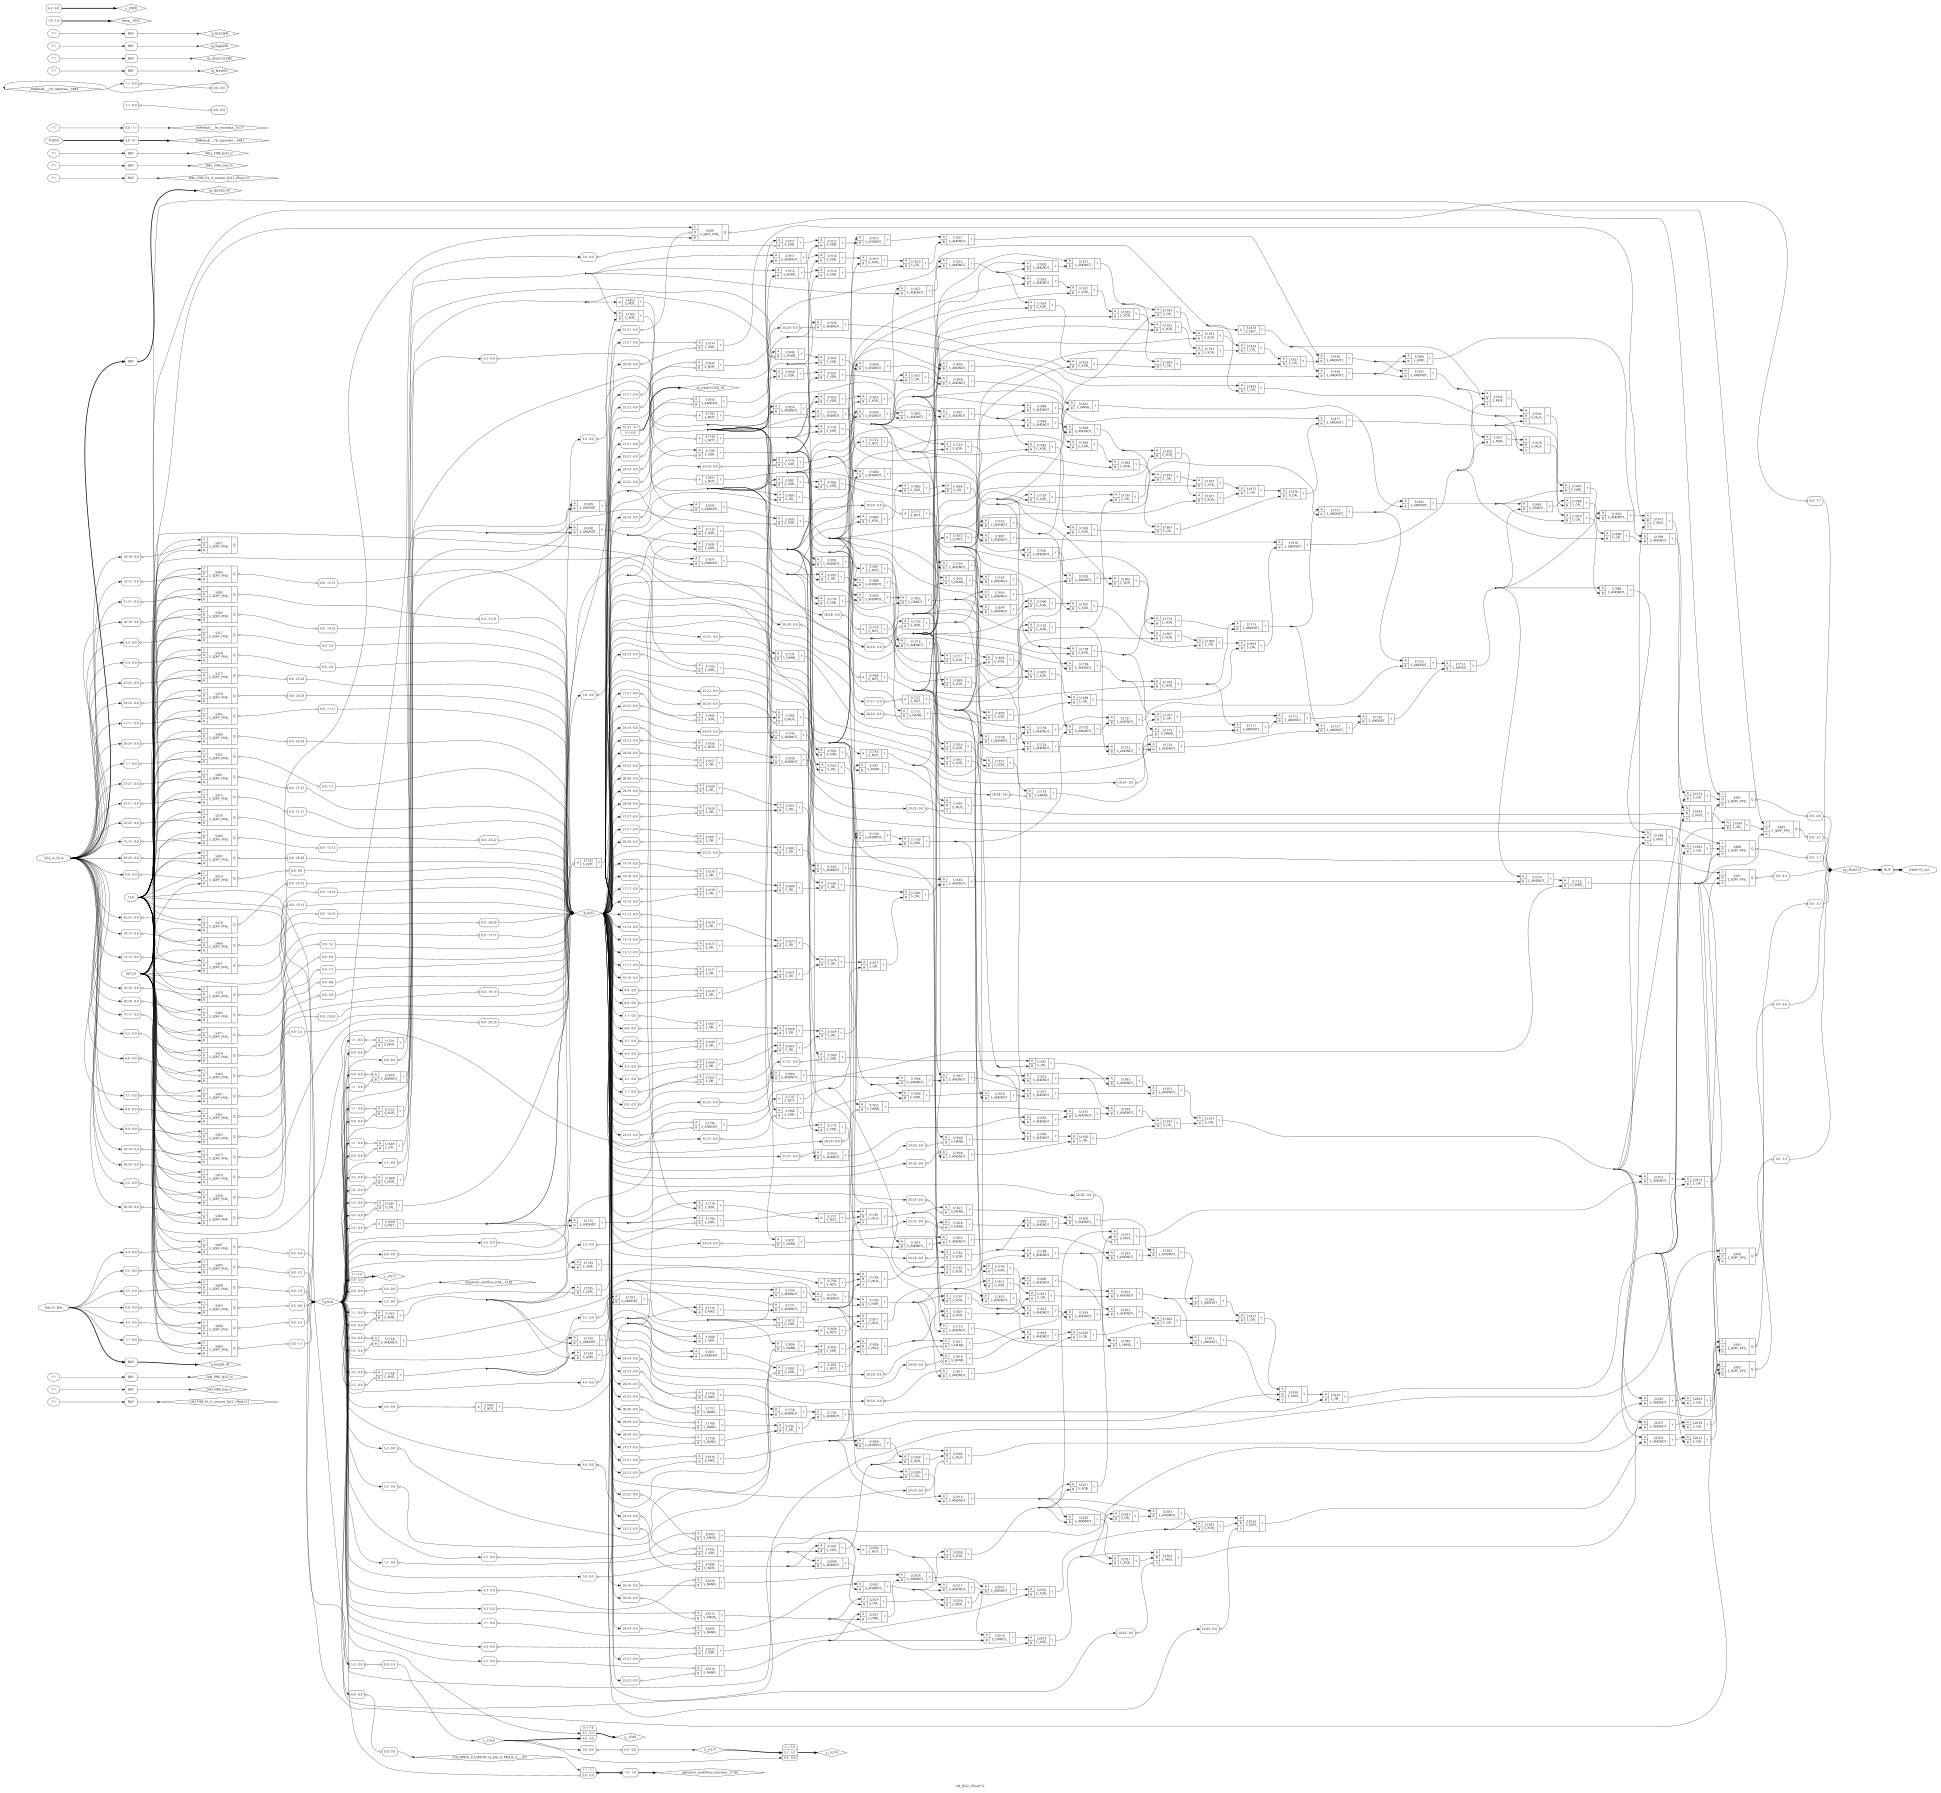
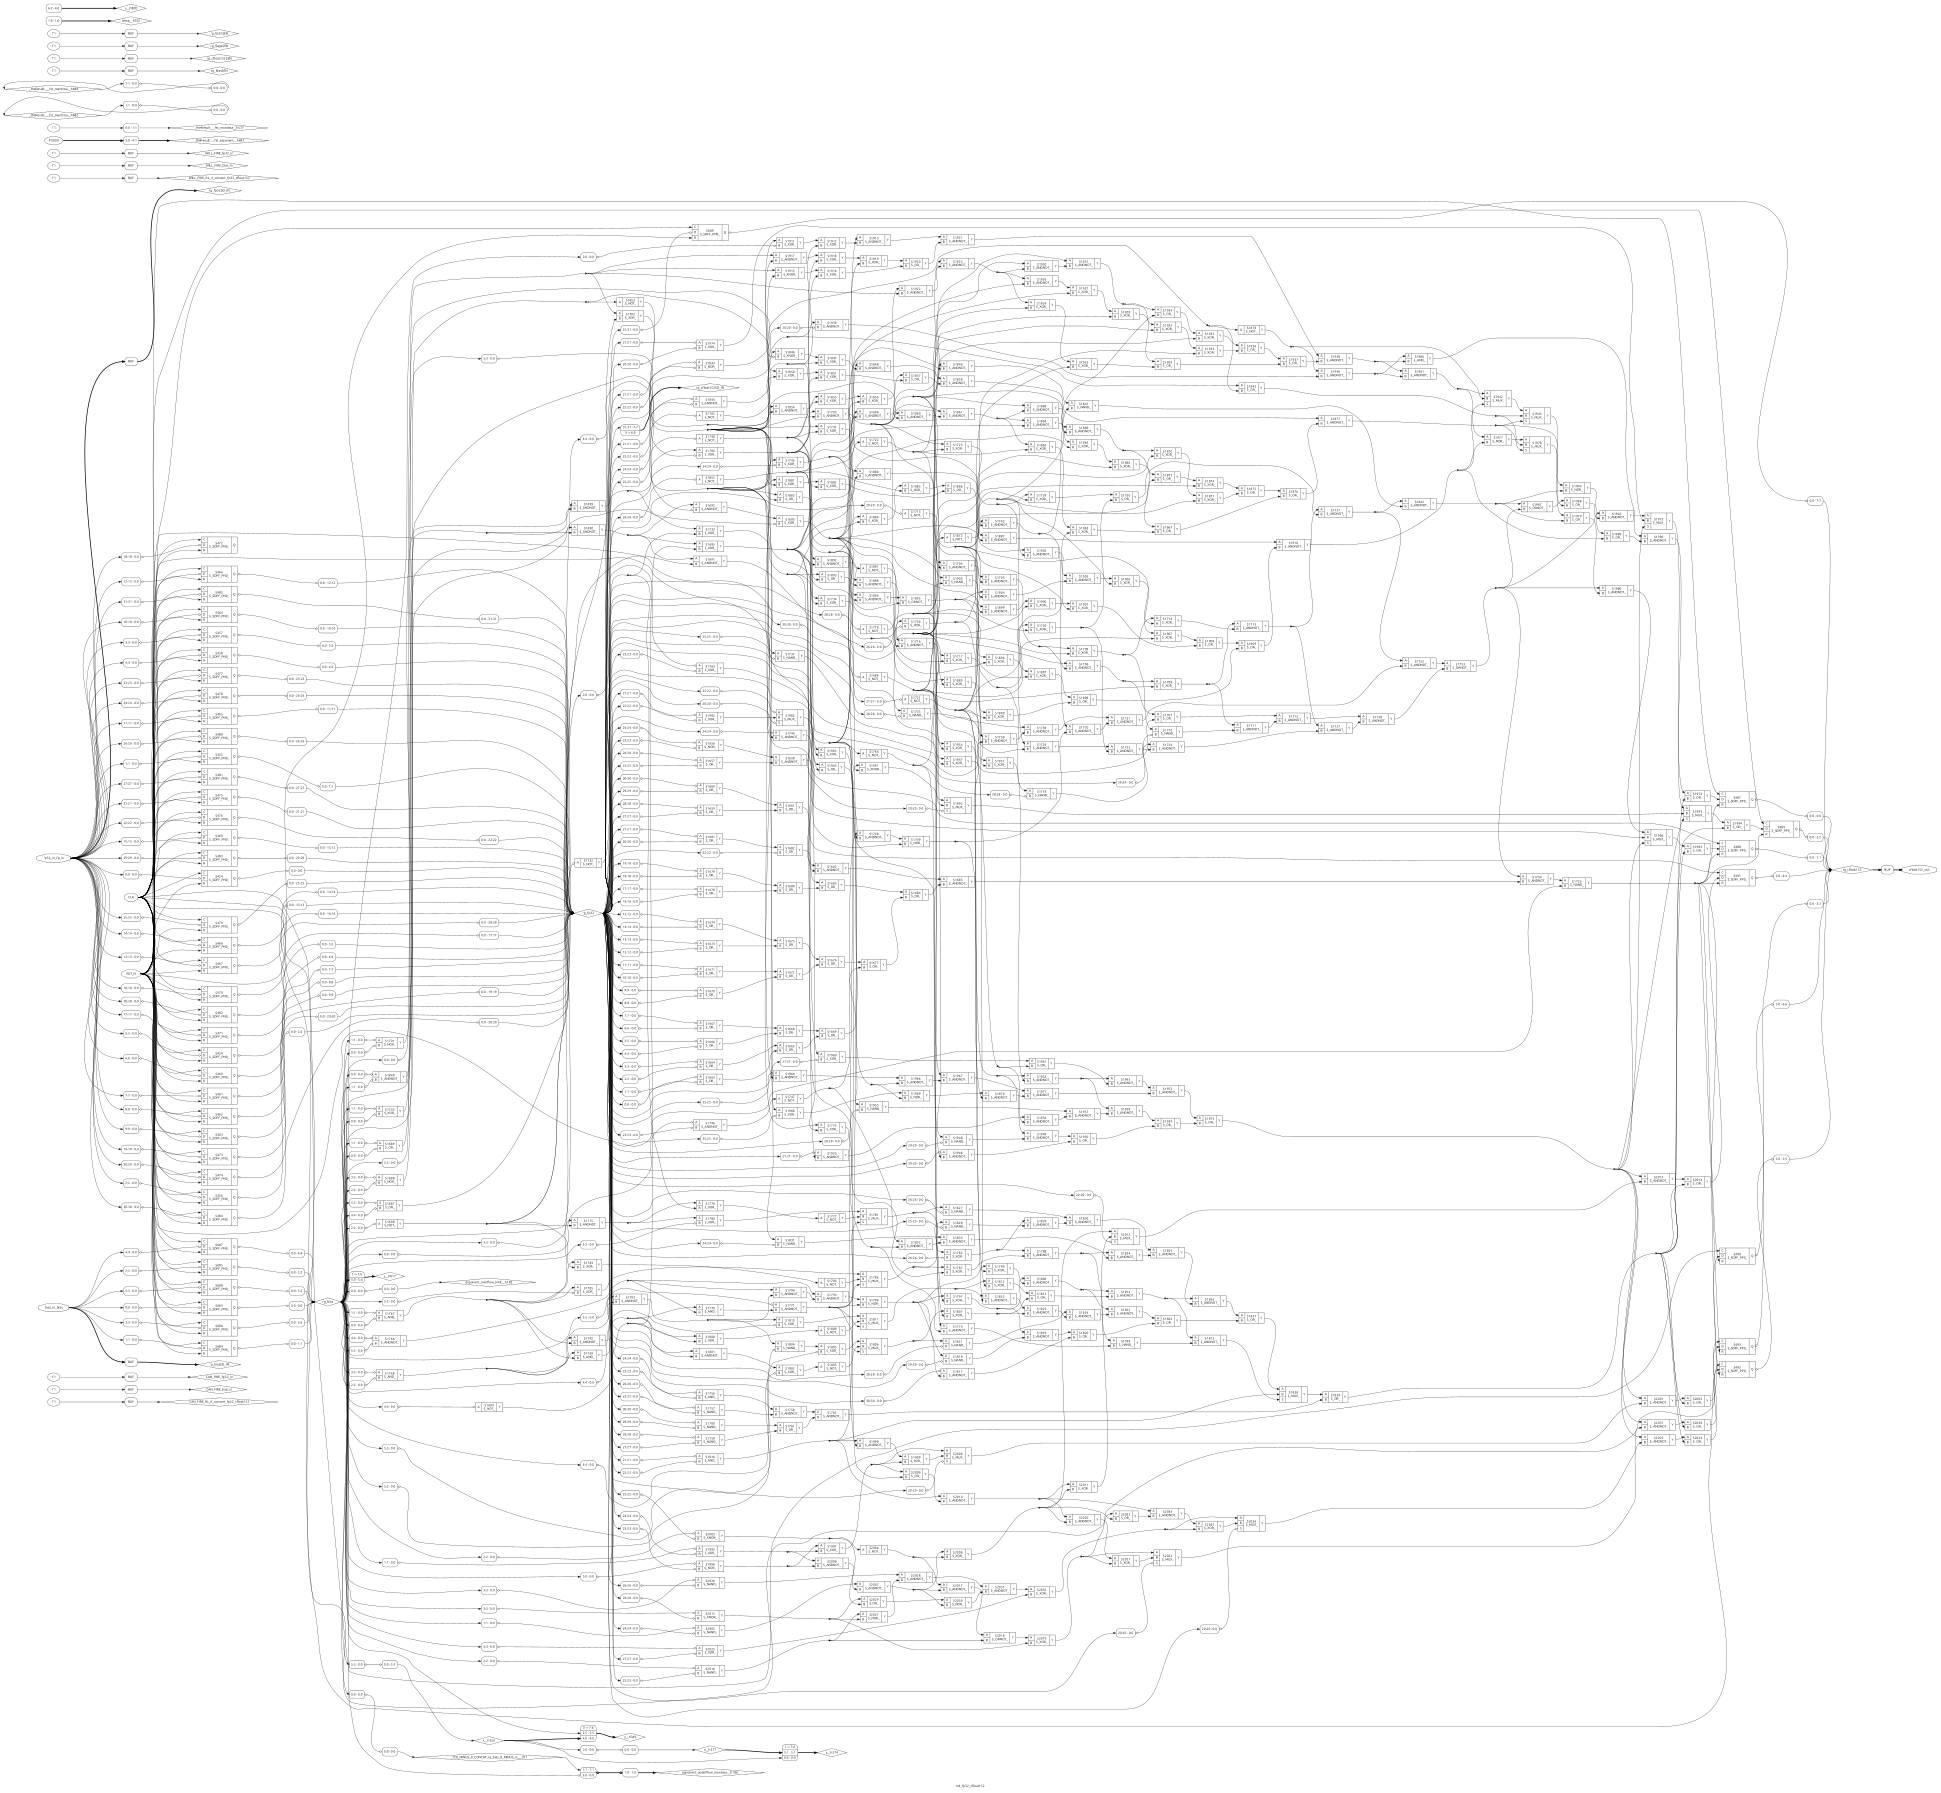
none -> (54, 116)
